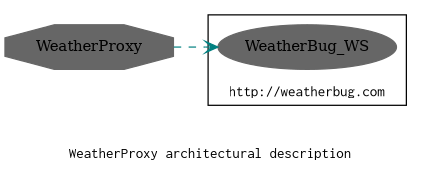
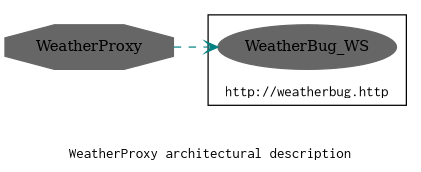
(307, 92) -> (307, 92)
